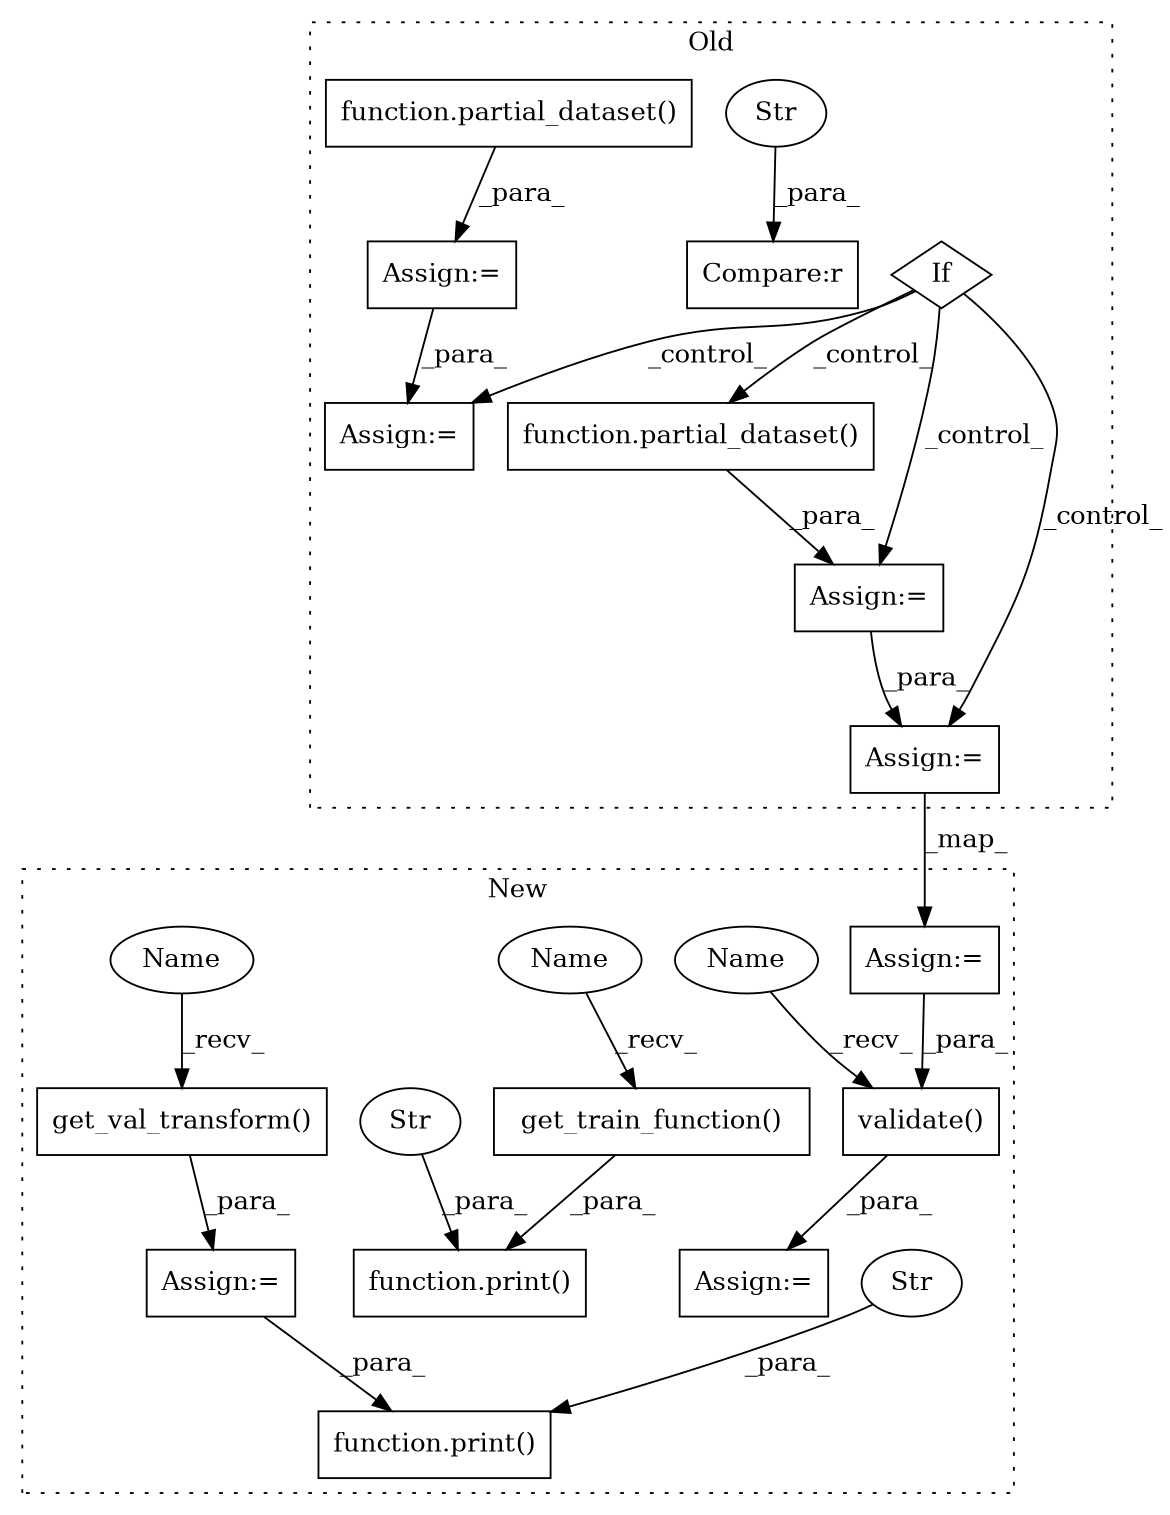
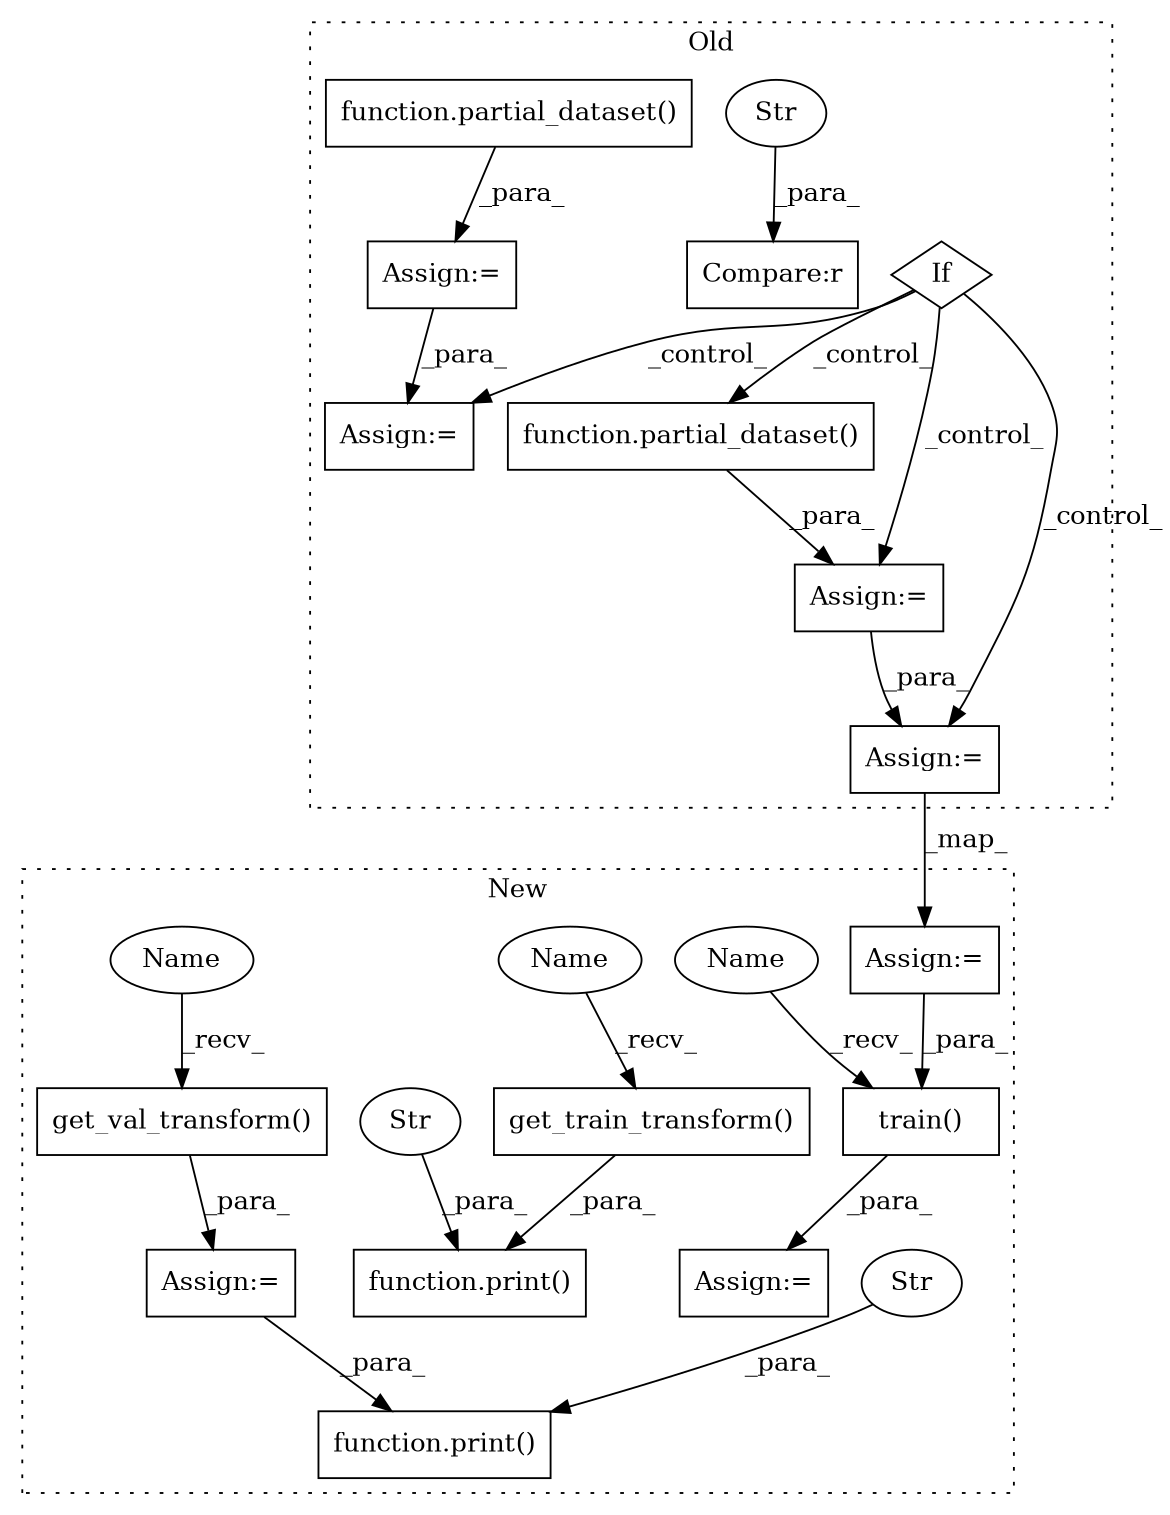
(652, 1122) -> (652, 1122)
(921, 1122) -> (921, 1122)
